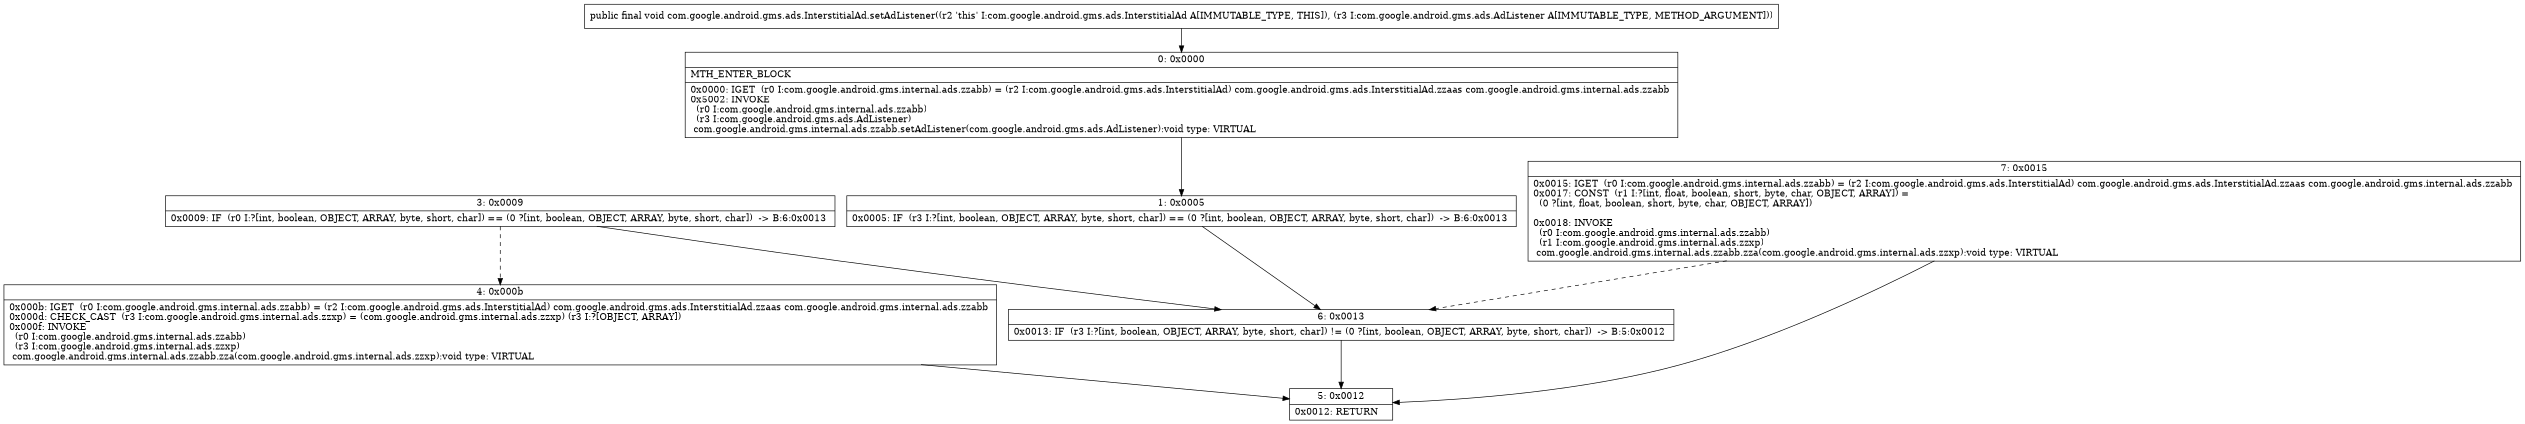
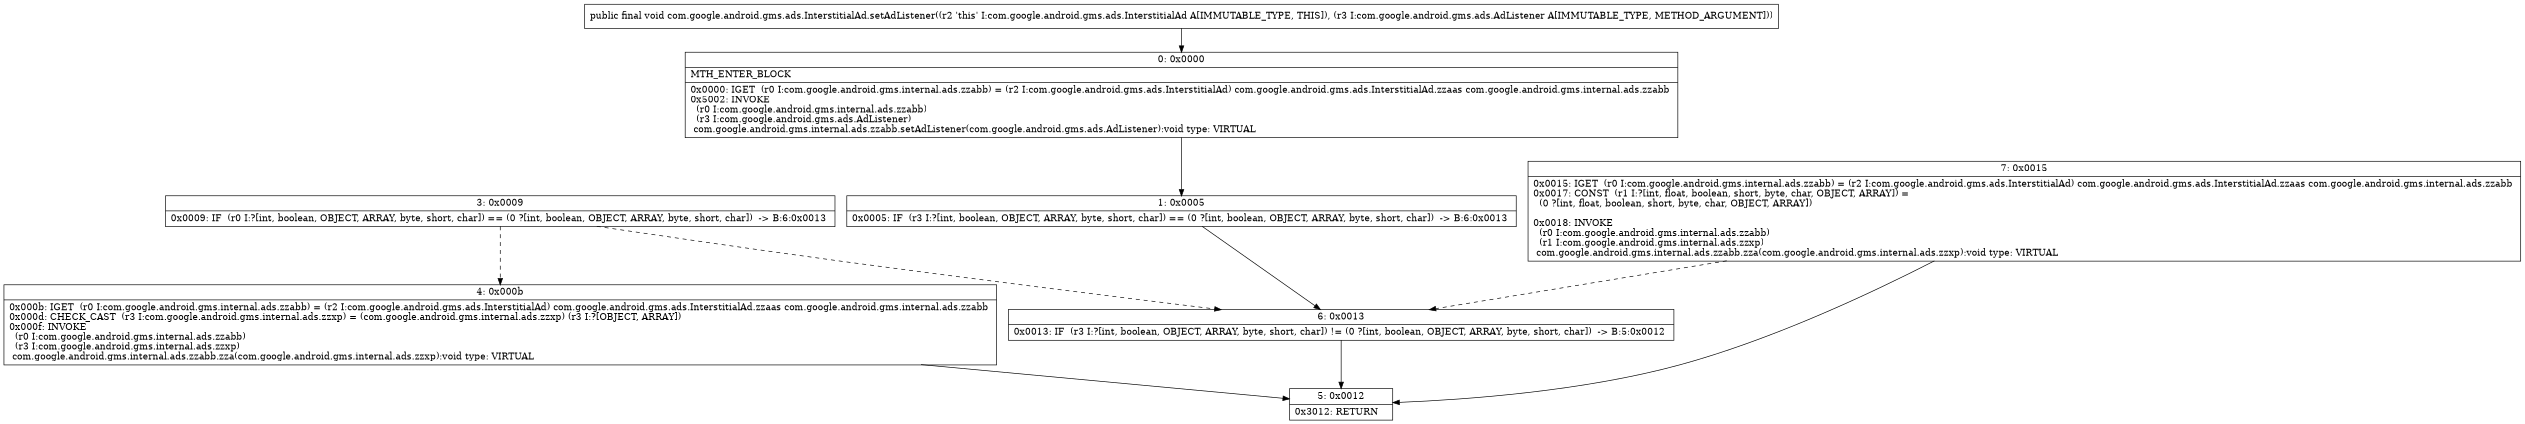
(905, 270) -> (905, 270)
(1341, 412) -> (1341, 412)
